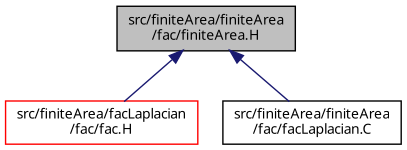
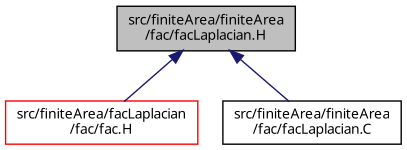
(206, 29) -> (206, 29)
